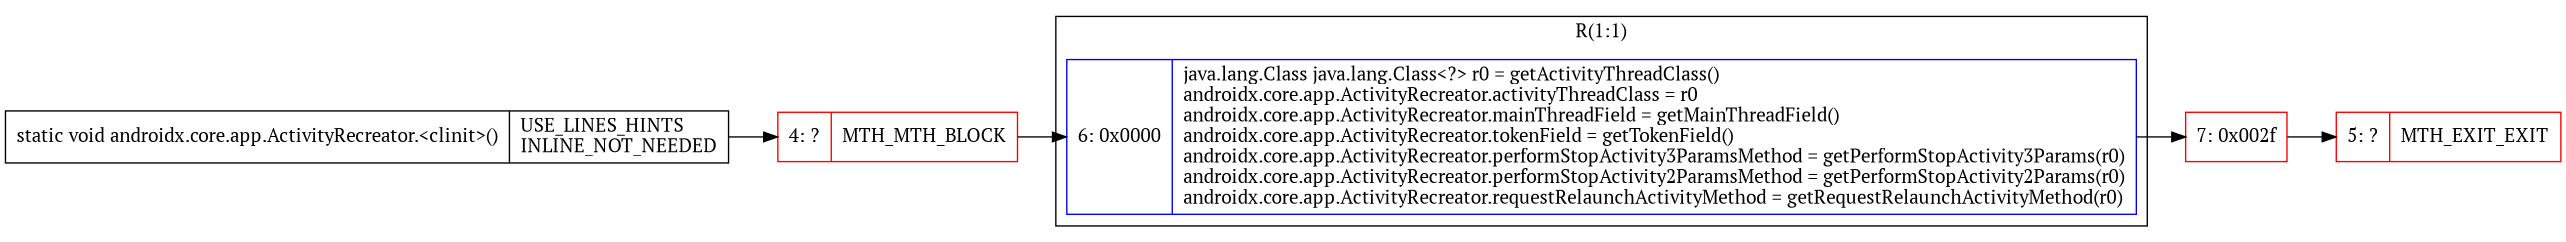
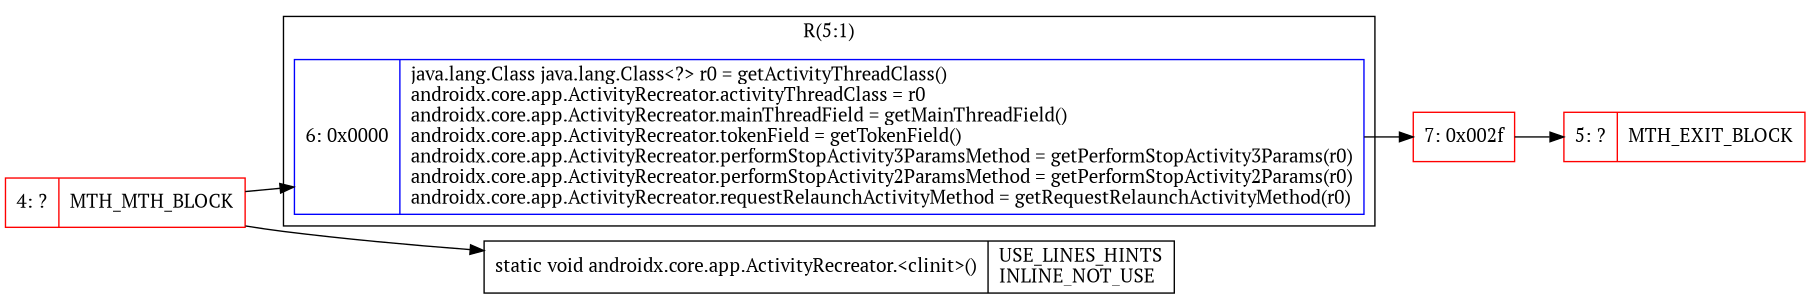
(1602, 32) -> (829, 32)
(2475, 136) -> (1711, 136)
(746, 137) -> (358, 240)
(619, 147) -> (1078, 277)
